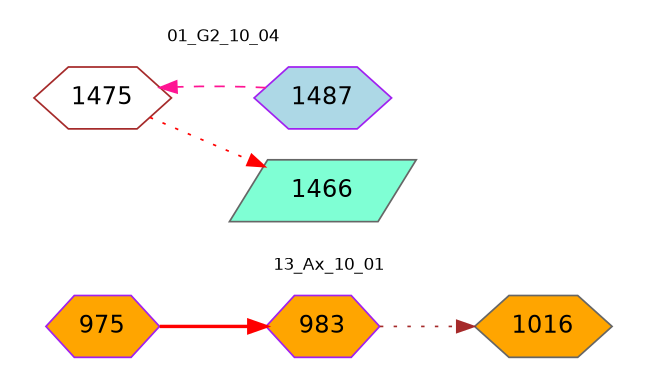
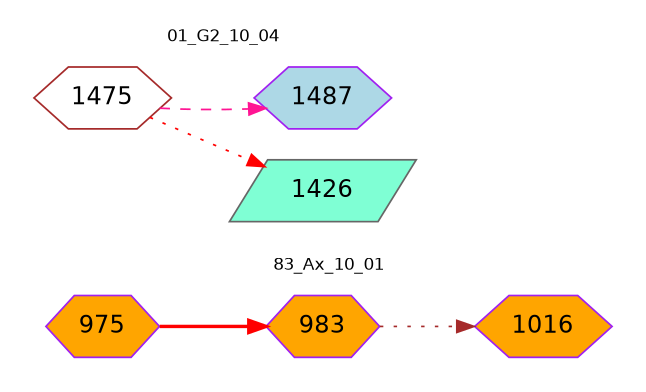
(222, 86) -> (204, 109)
(323, 191) -> (323, 191)
(329, 265) -> (329, 265)
(543, 326) -> (543, 326)
